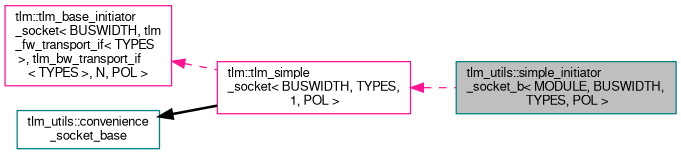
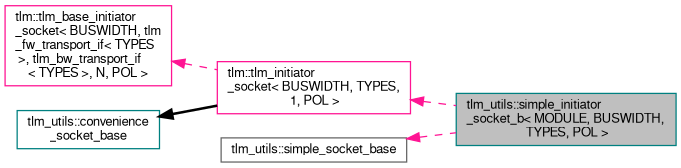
(314, 88) -> (314, 88)
none -> (314, 150)
